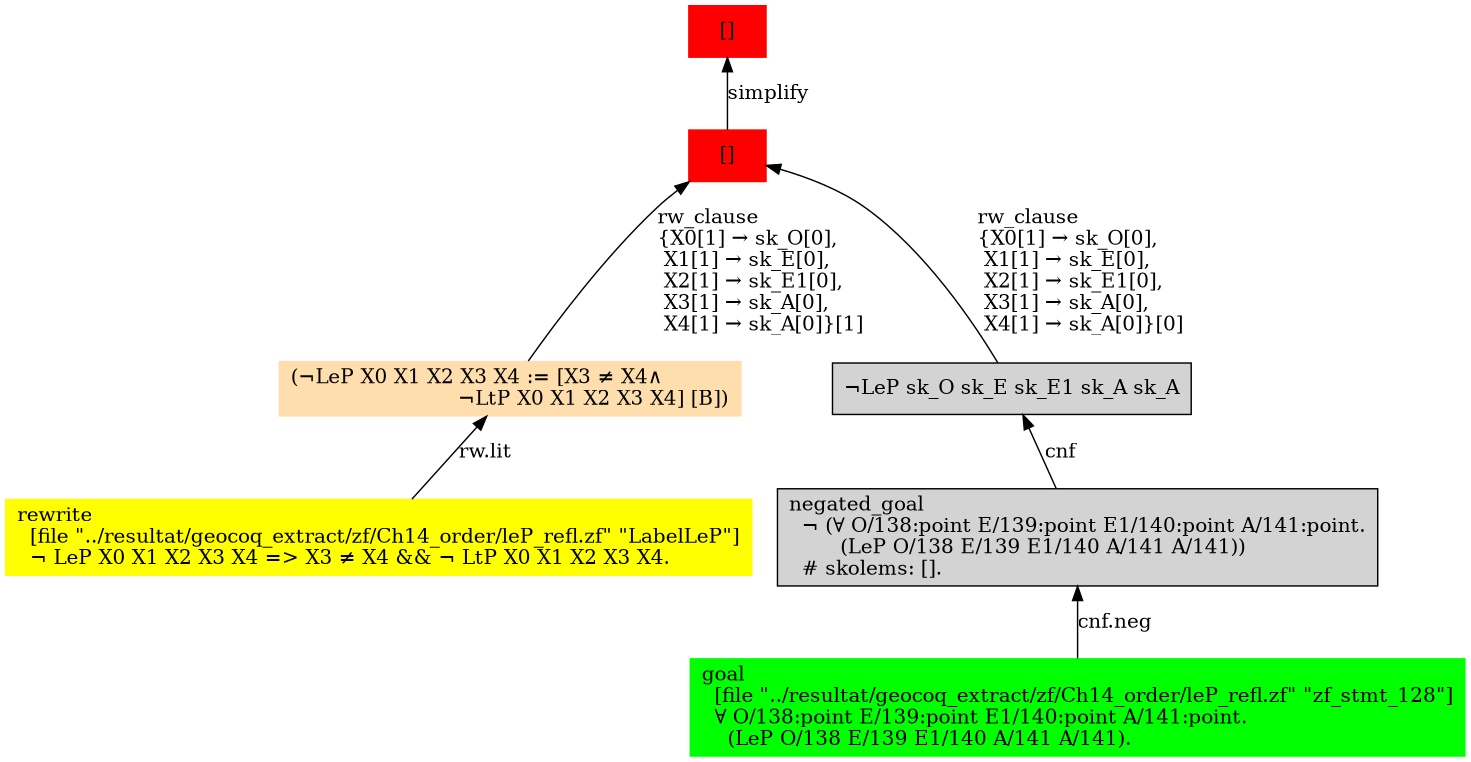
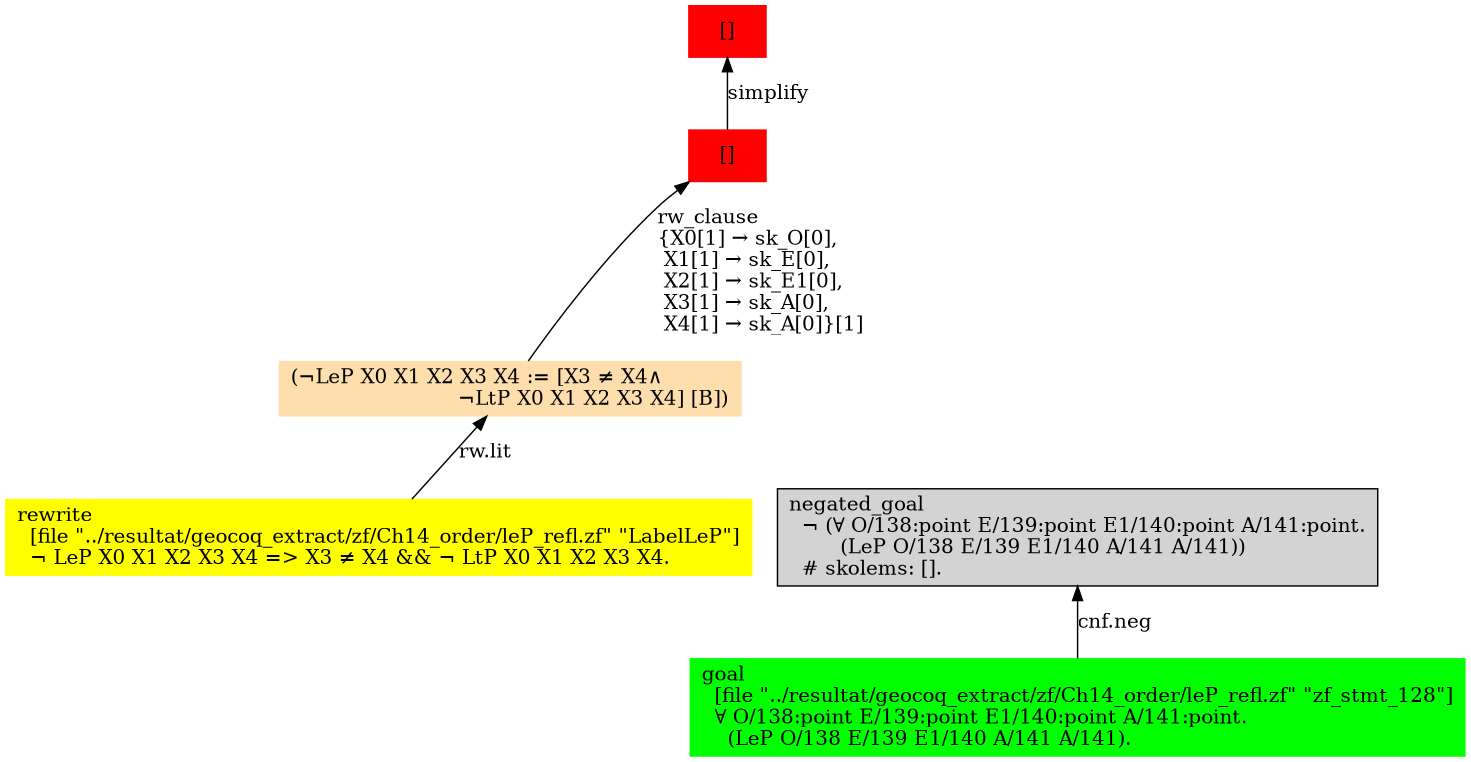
(1012, 389) -> none
